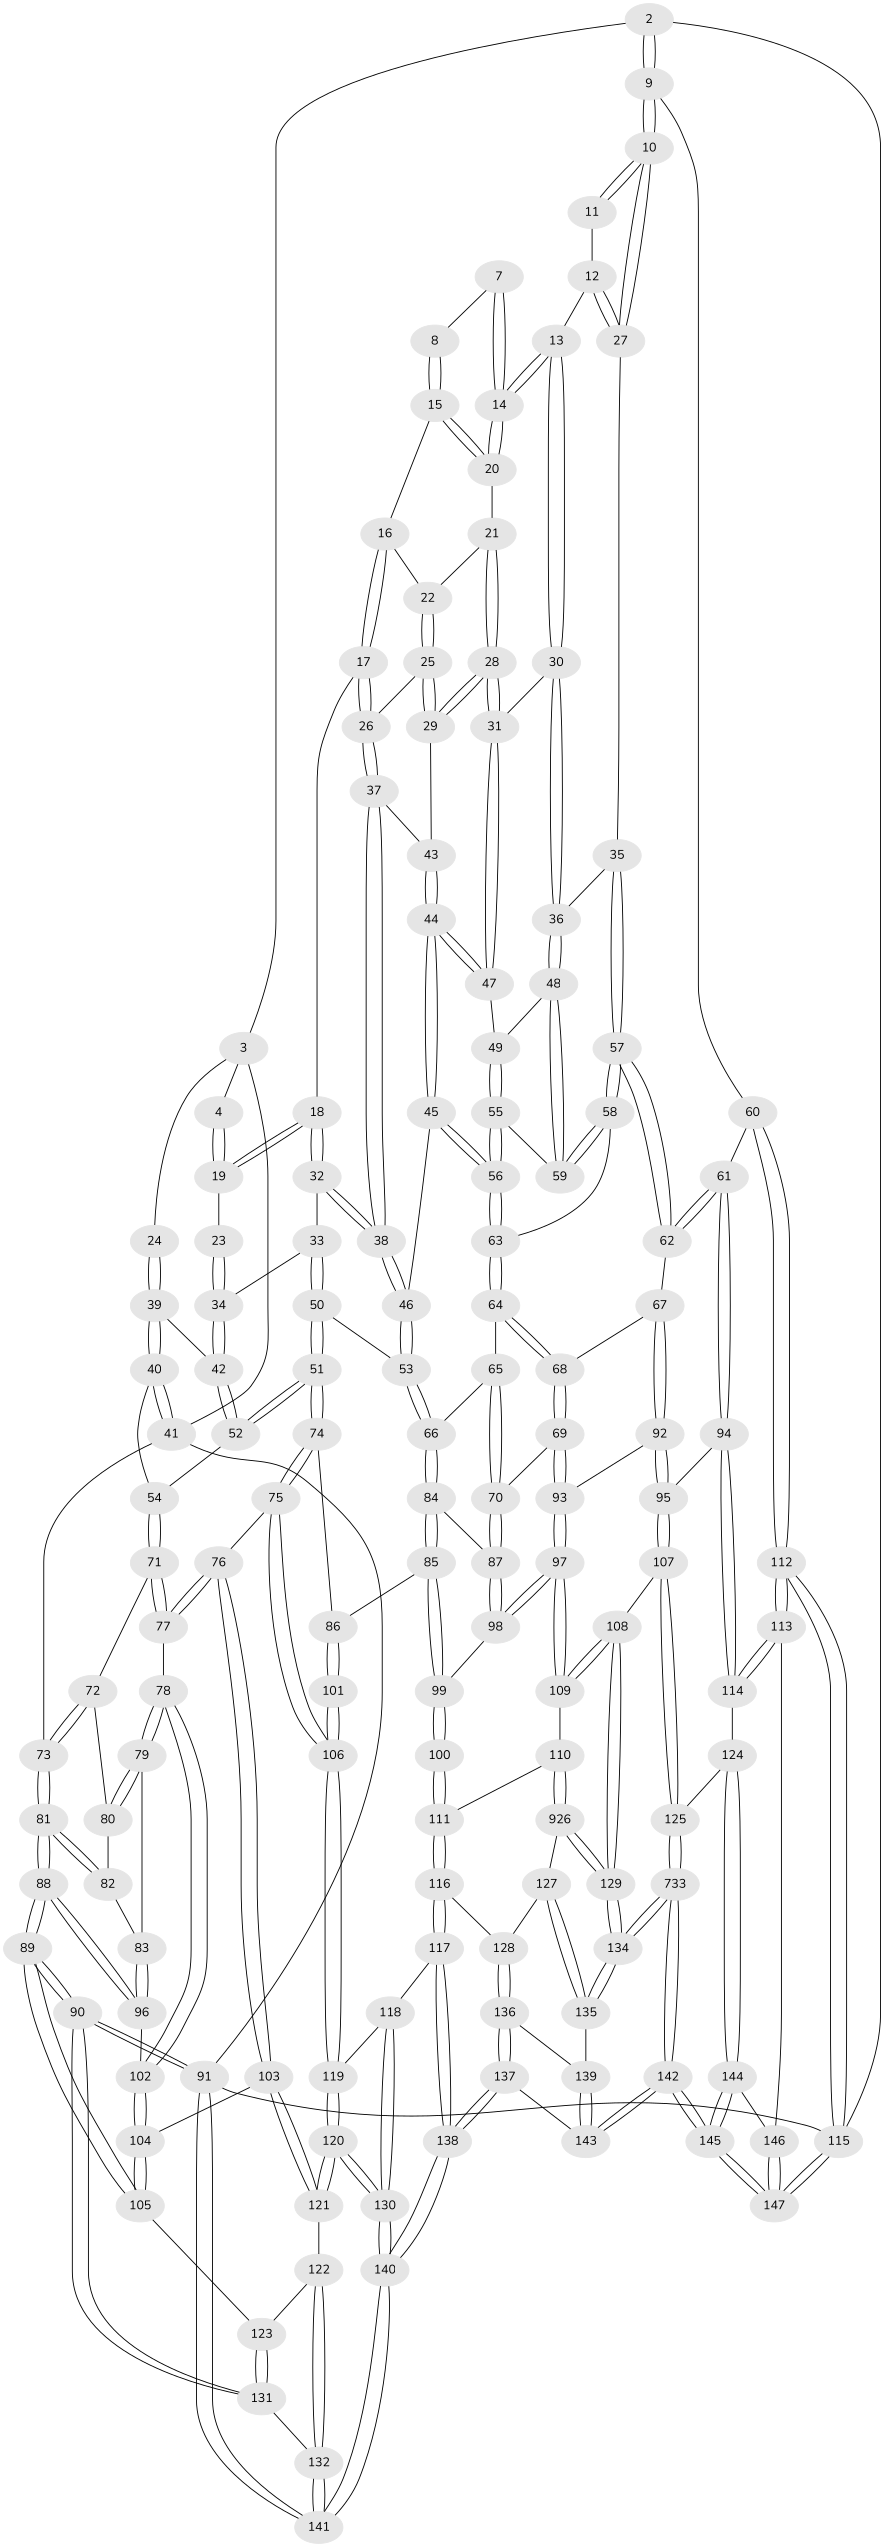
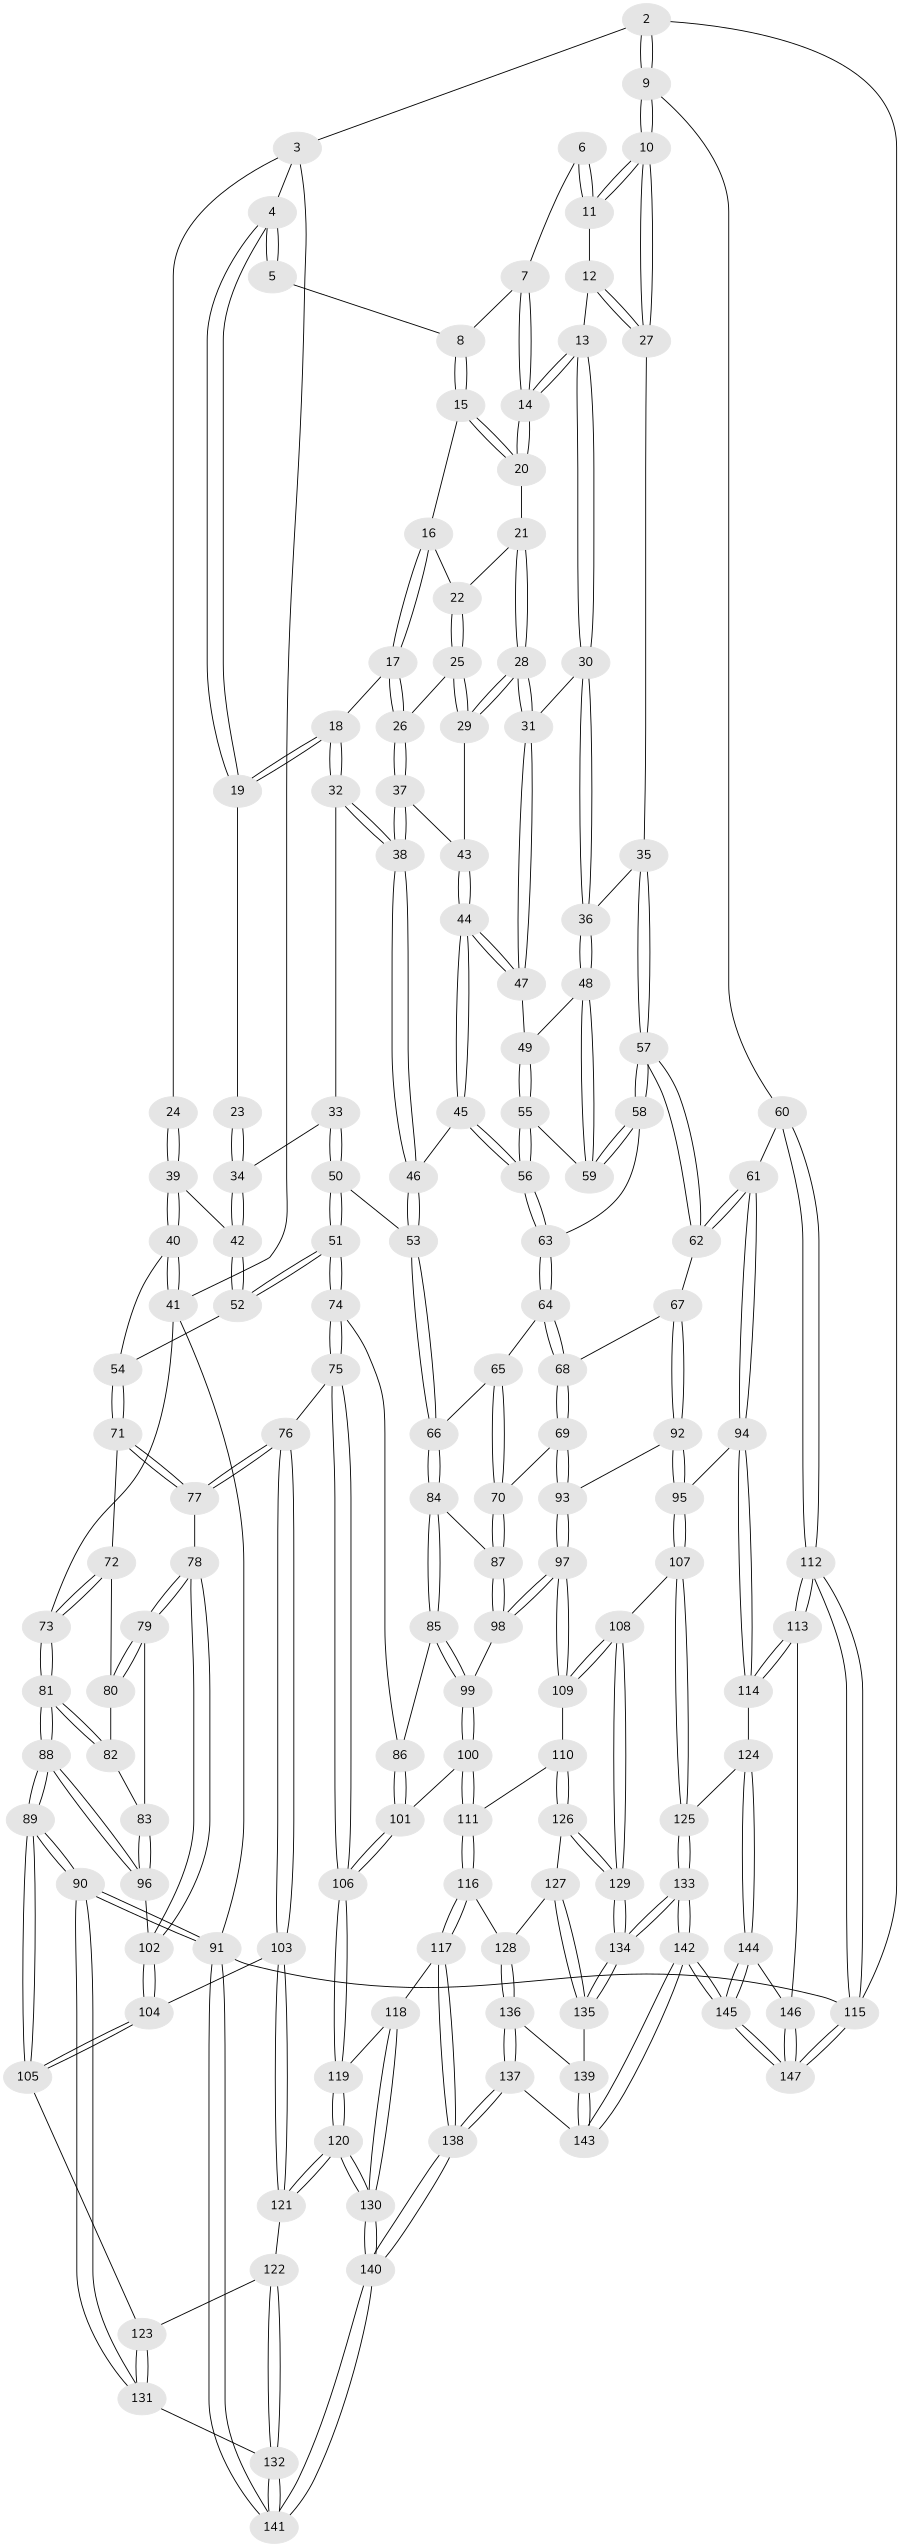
none -> (582, 148)
none -> (272, 277)
none -> (434, 1788)
(560, 1820) -> (563, 1820)
(675, 1884) -> (684, 1884)
